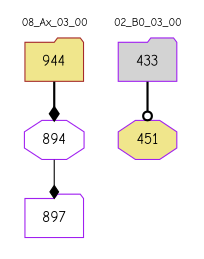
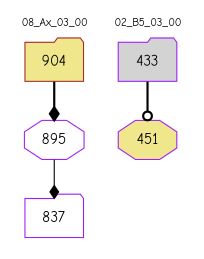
(148, 23) -> (148, 23)
(54, 62) -> (54, 62)
(54, 140) -> (54, 140)
(54, 218) -> (54, 218)
